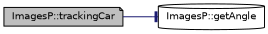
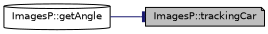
(138, 17) -> (125, 17)
